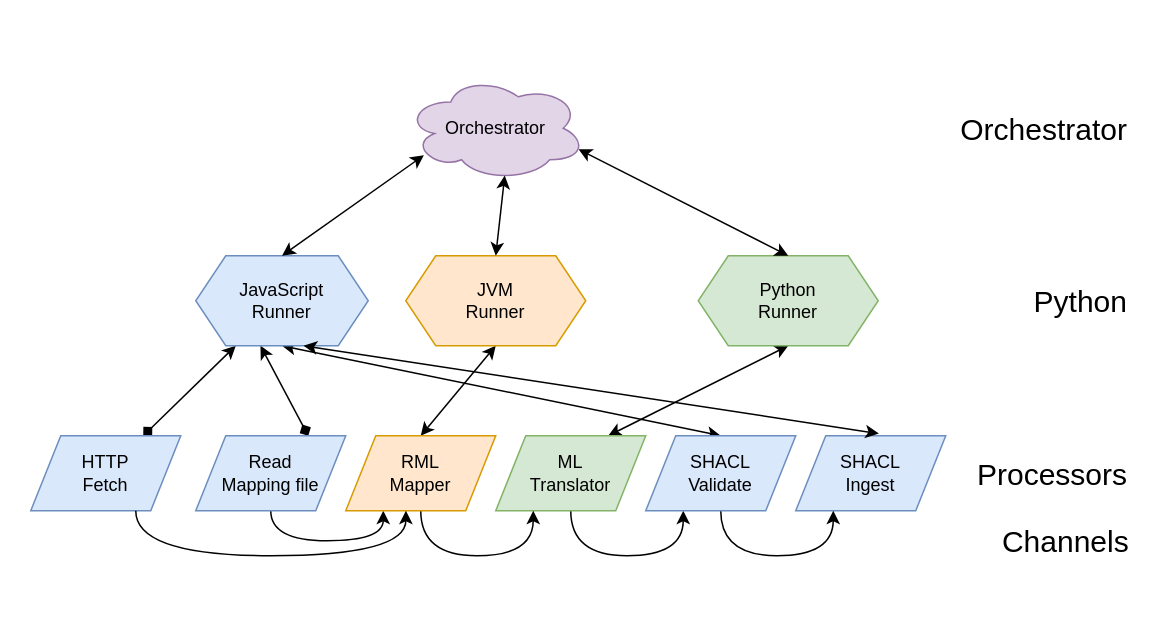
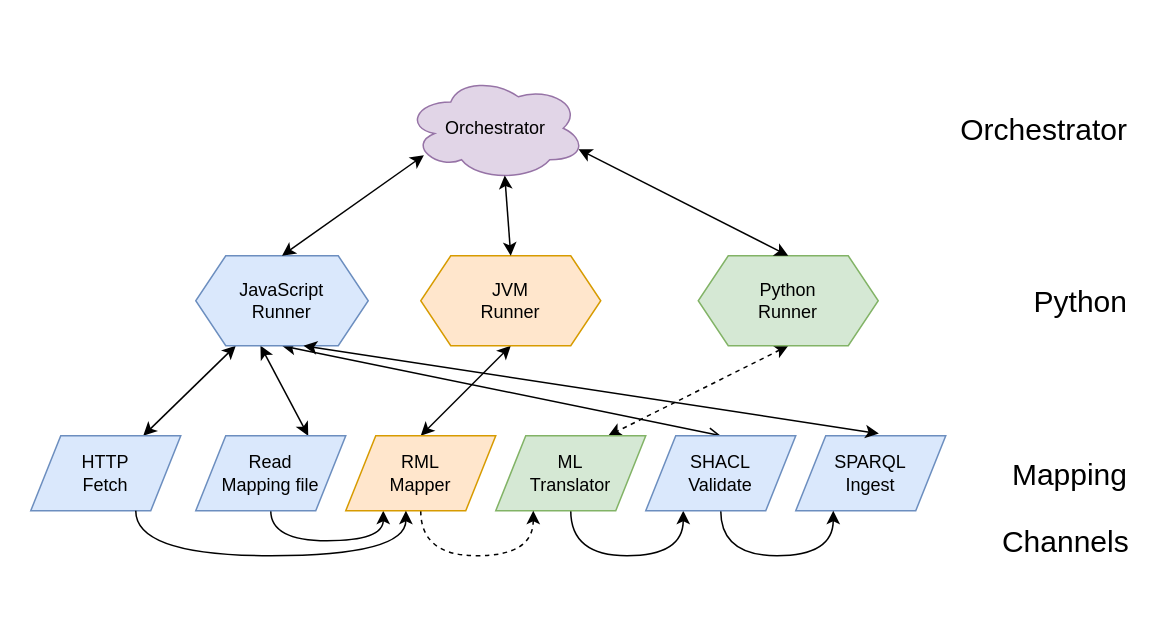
(496, 301) -> (511, 301)
(697, 391) -> (697, 391)
(302, 425) -> (303, 426)
(152, 427) -> (152, 428)
(709, 433) -> (712, 434)
(871, 473) -> (871, 473)
(1087, 473) -> (1105, 473)
(474, 556) -> (474, 556)
